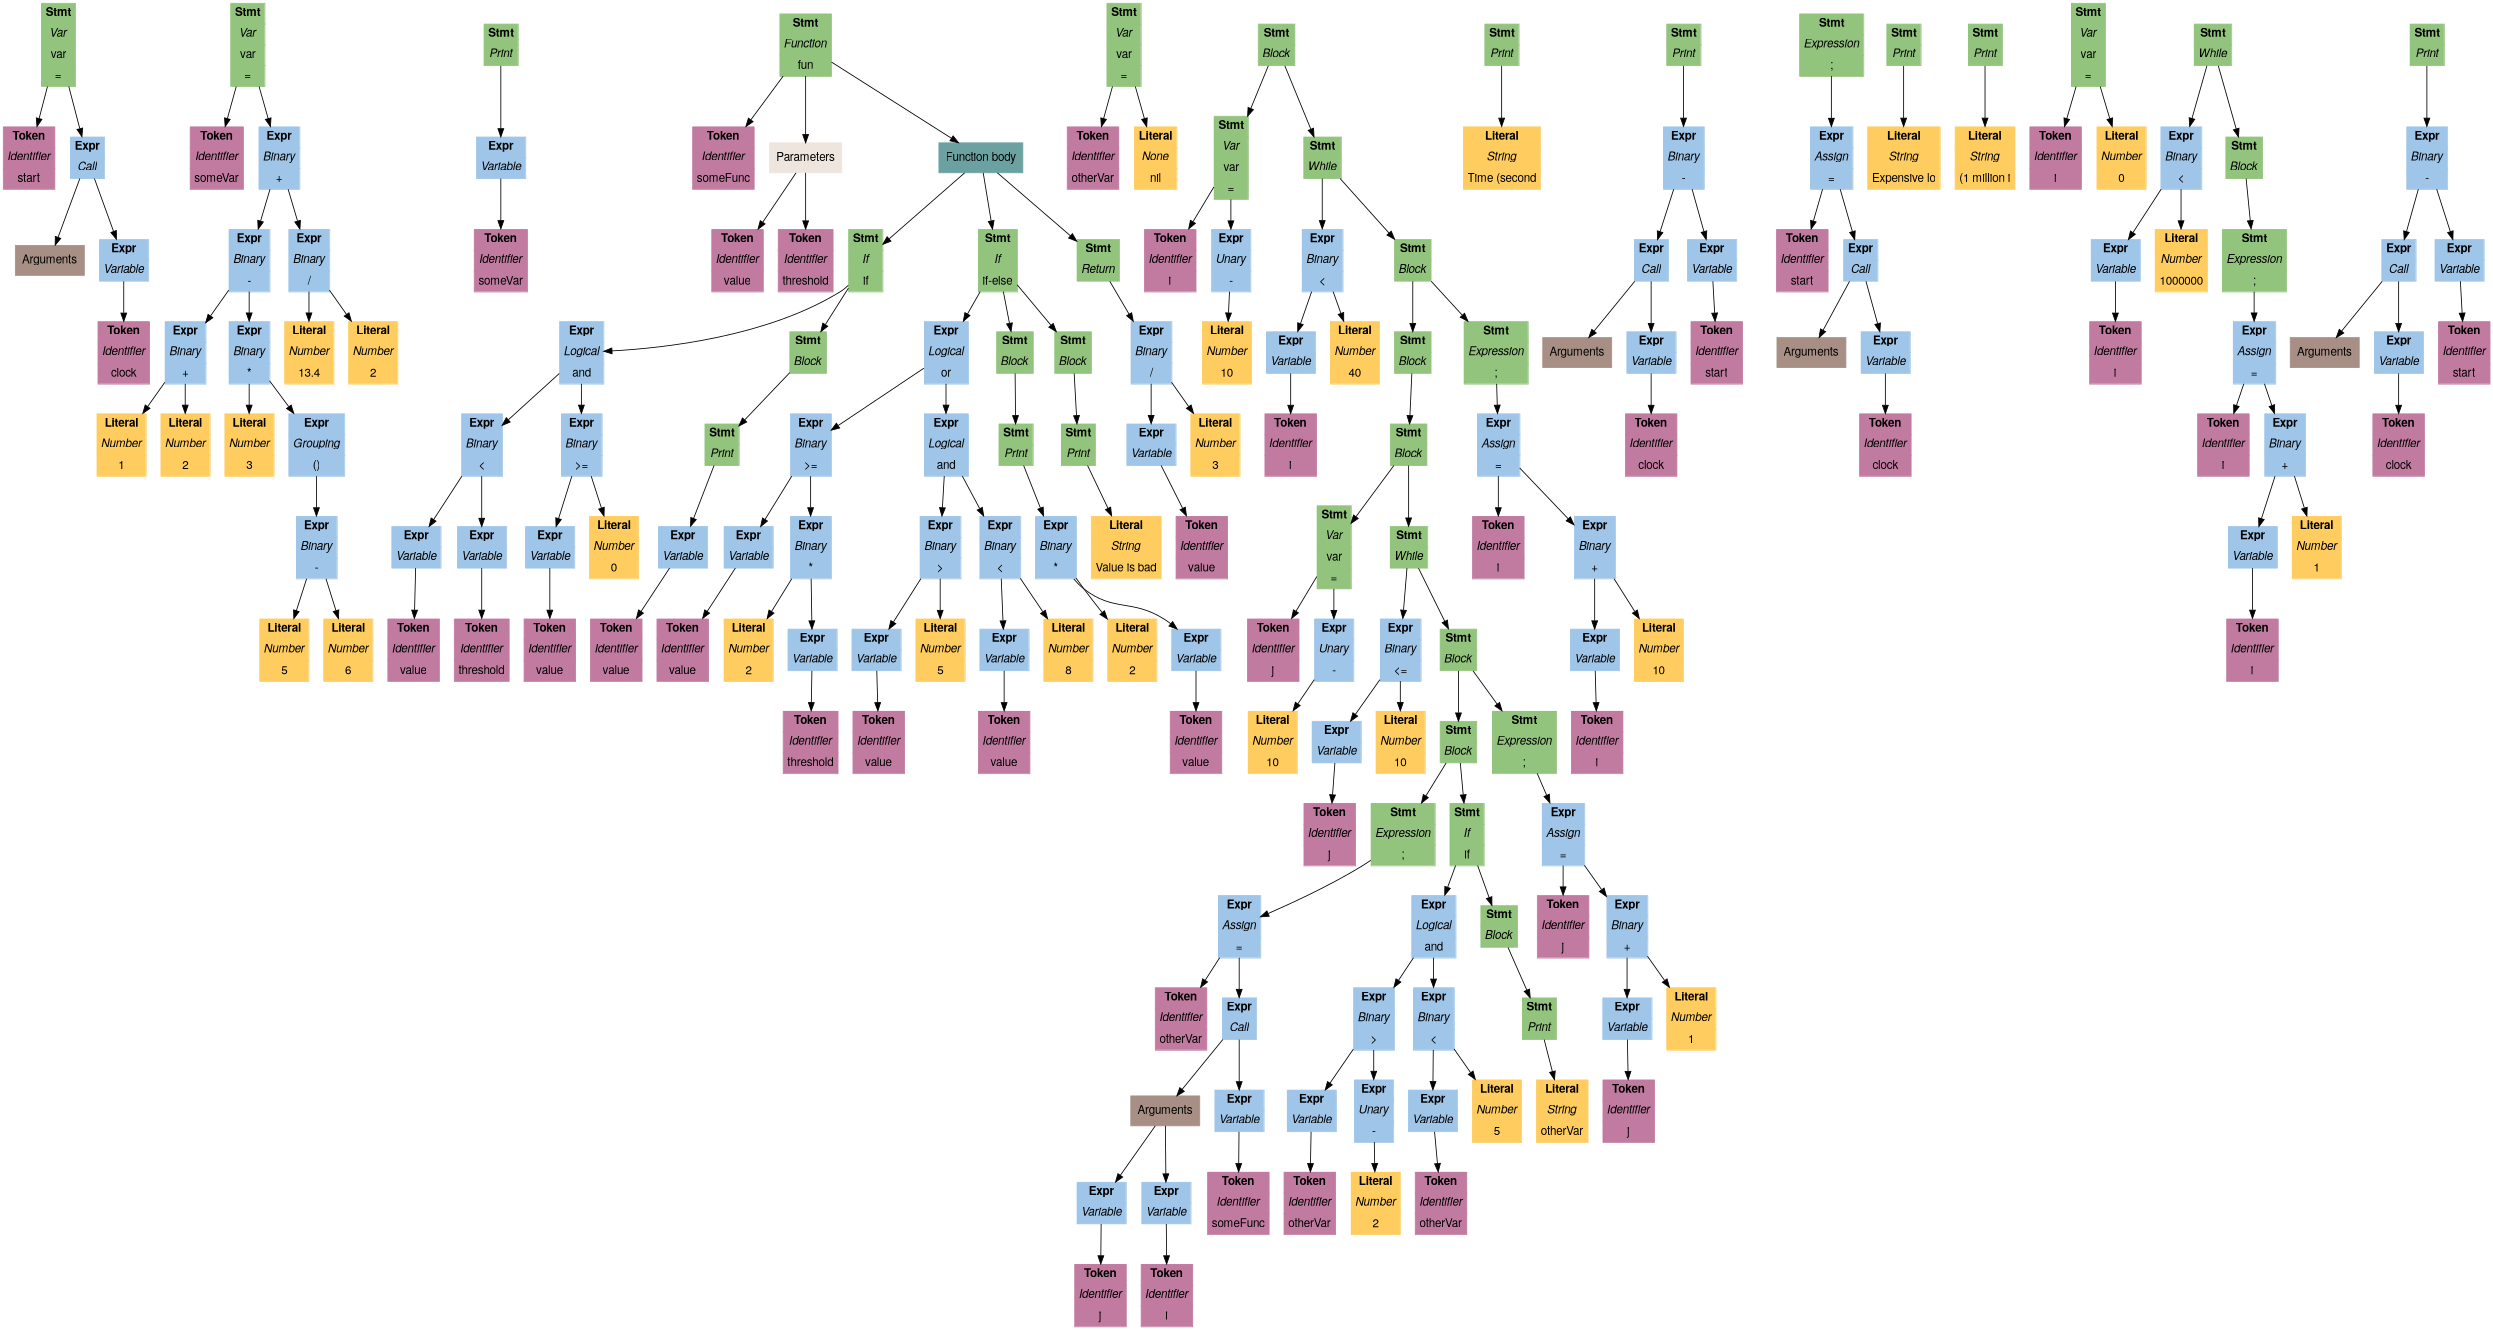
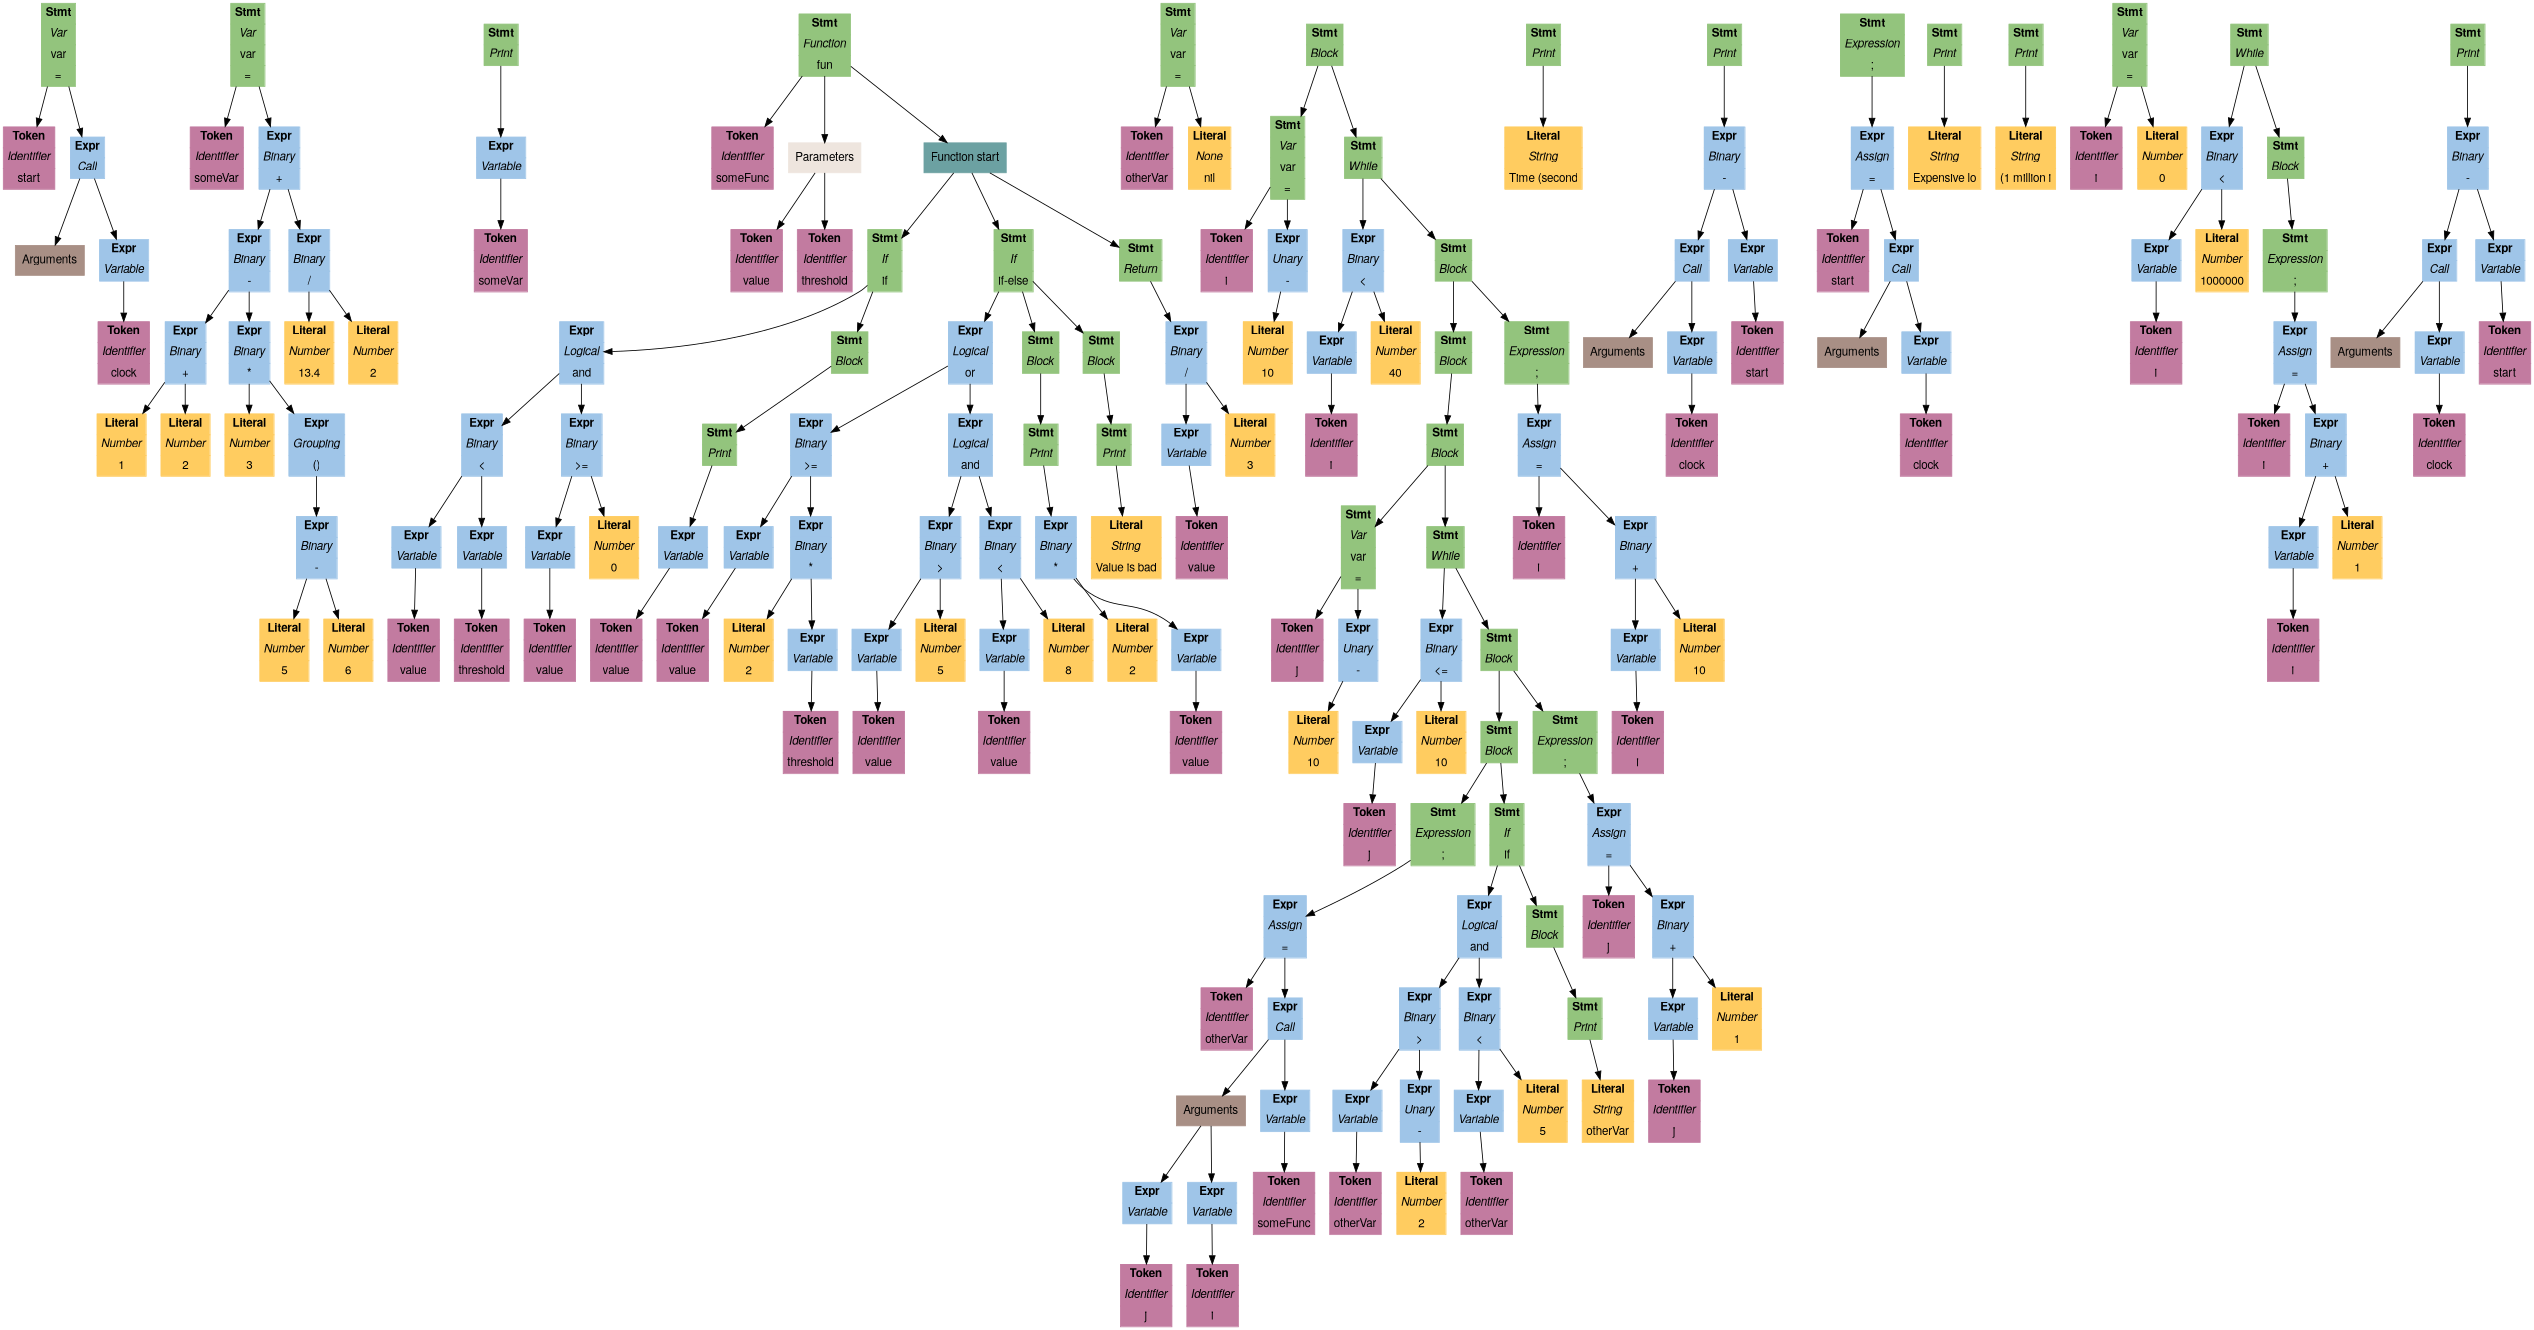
(981, 158) -> (965, 158)
